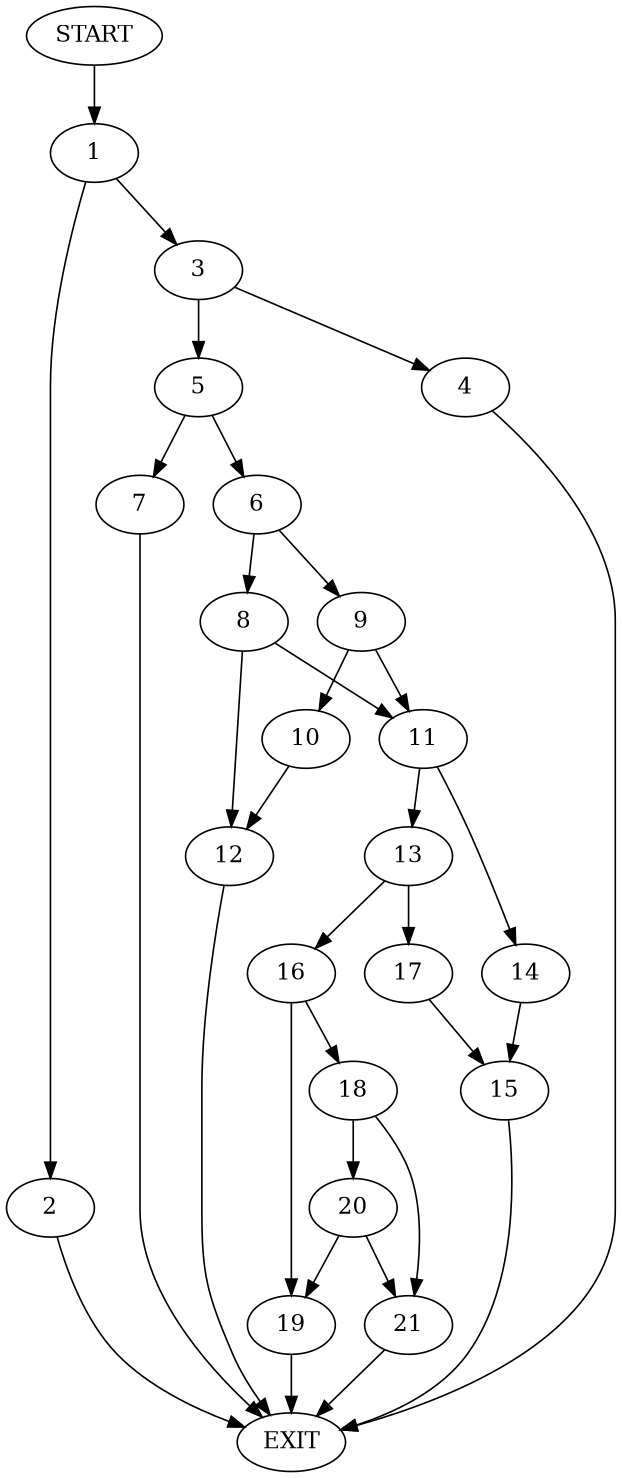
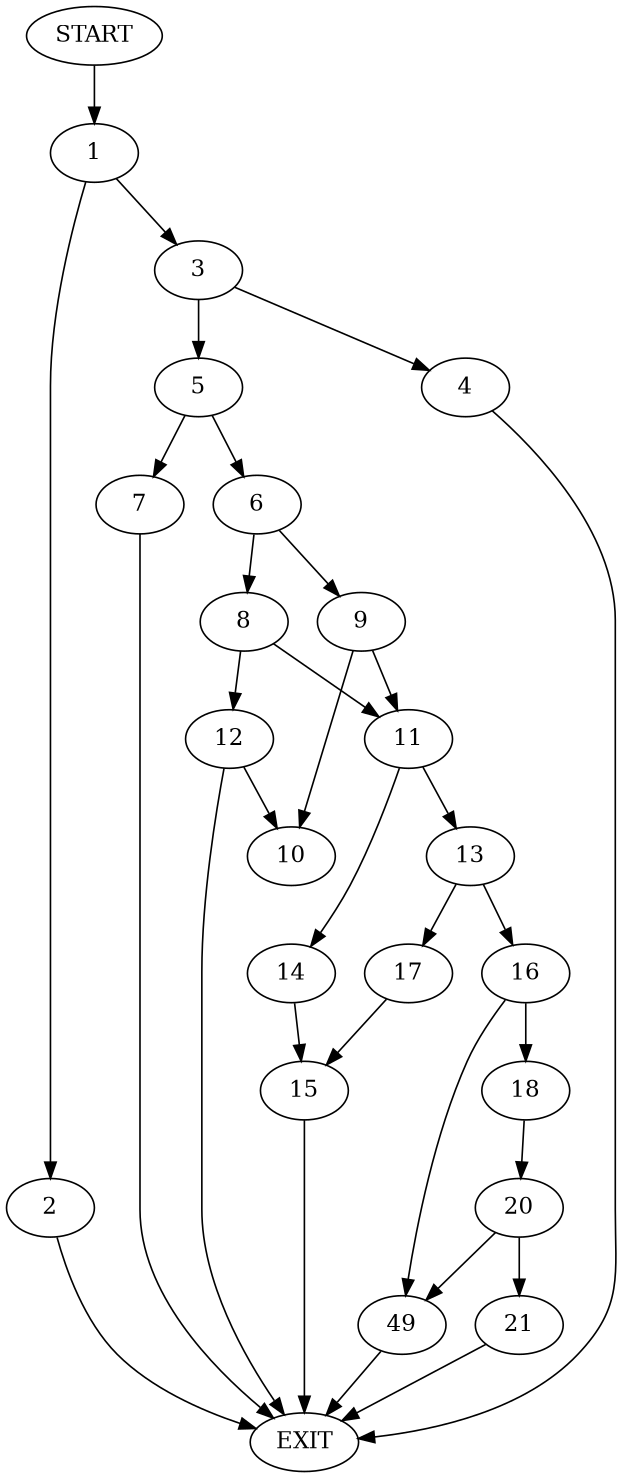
(272, 791) -> (256, 790)
(415, 1193) -> none
(291, 1325) -> (402, 1325)
